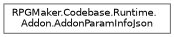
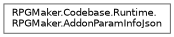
(87, 19) -> (87, 19)
